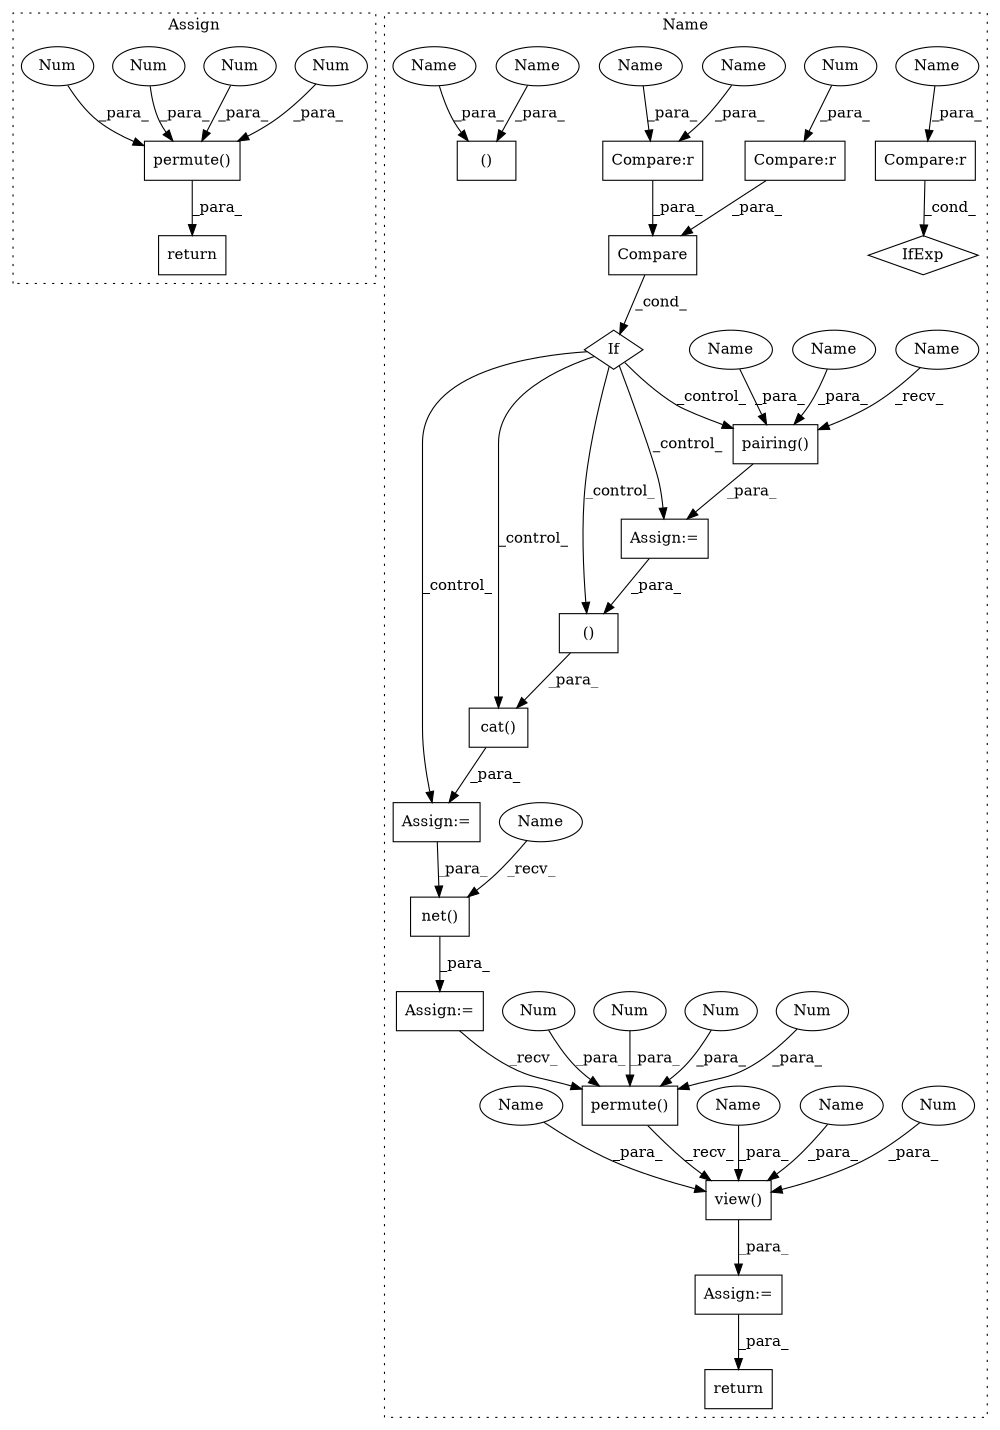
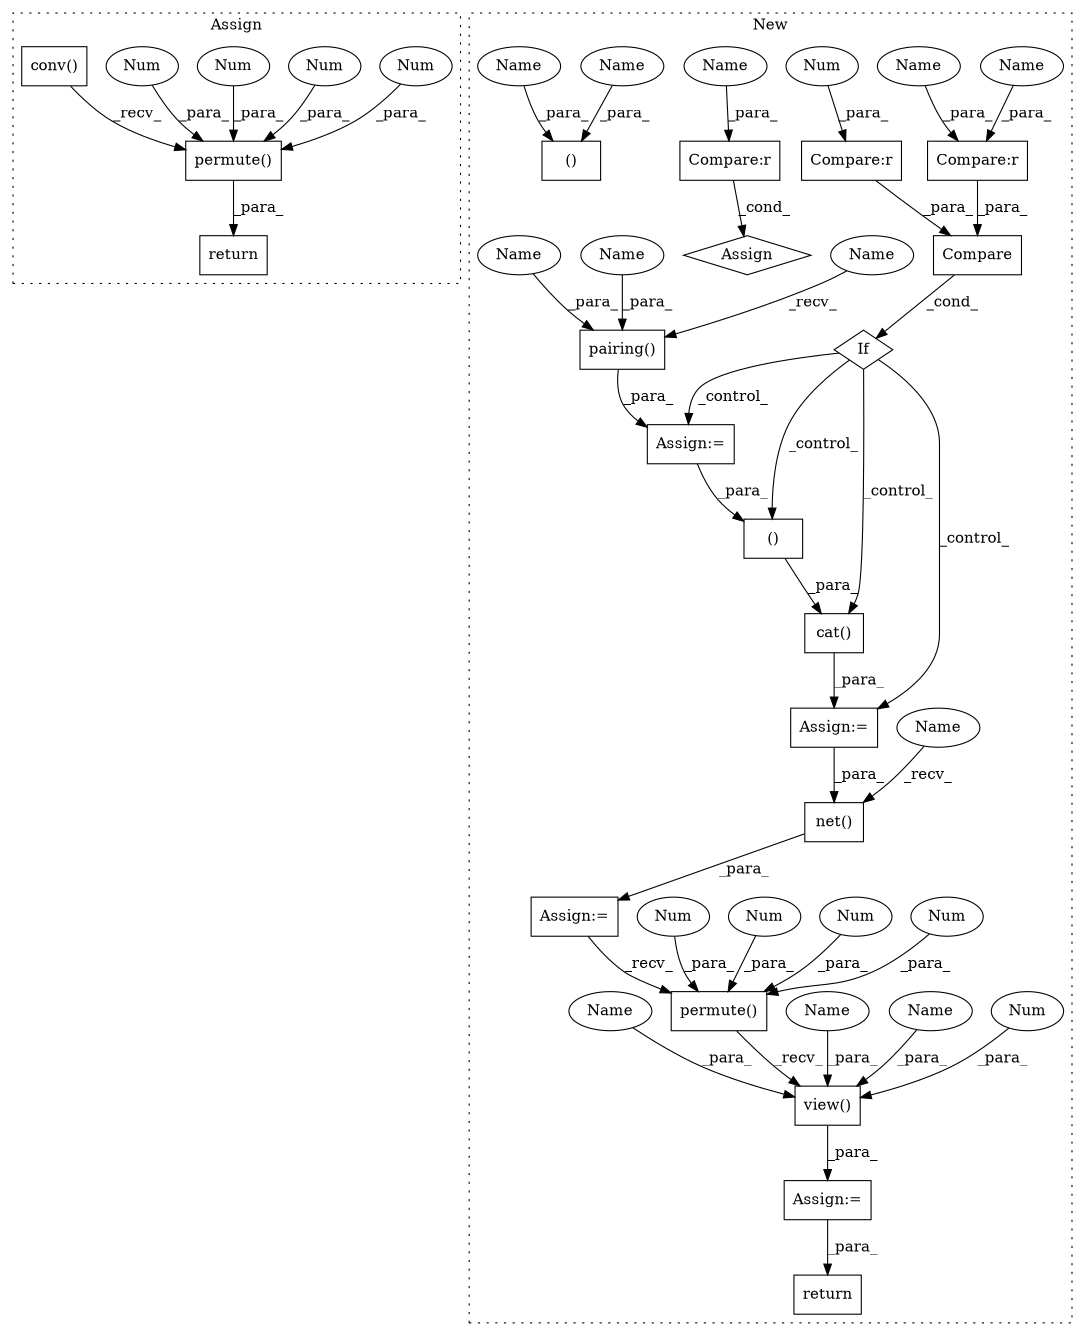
(686, 26) -> (771, 26)
none -> (54, 66)
(923, 255) -> (747, 255)
(669, 400) -> none
